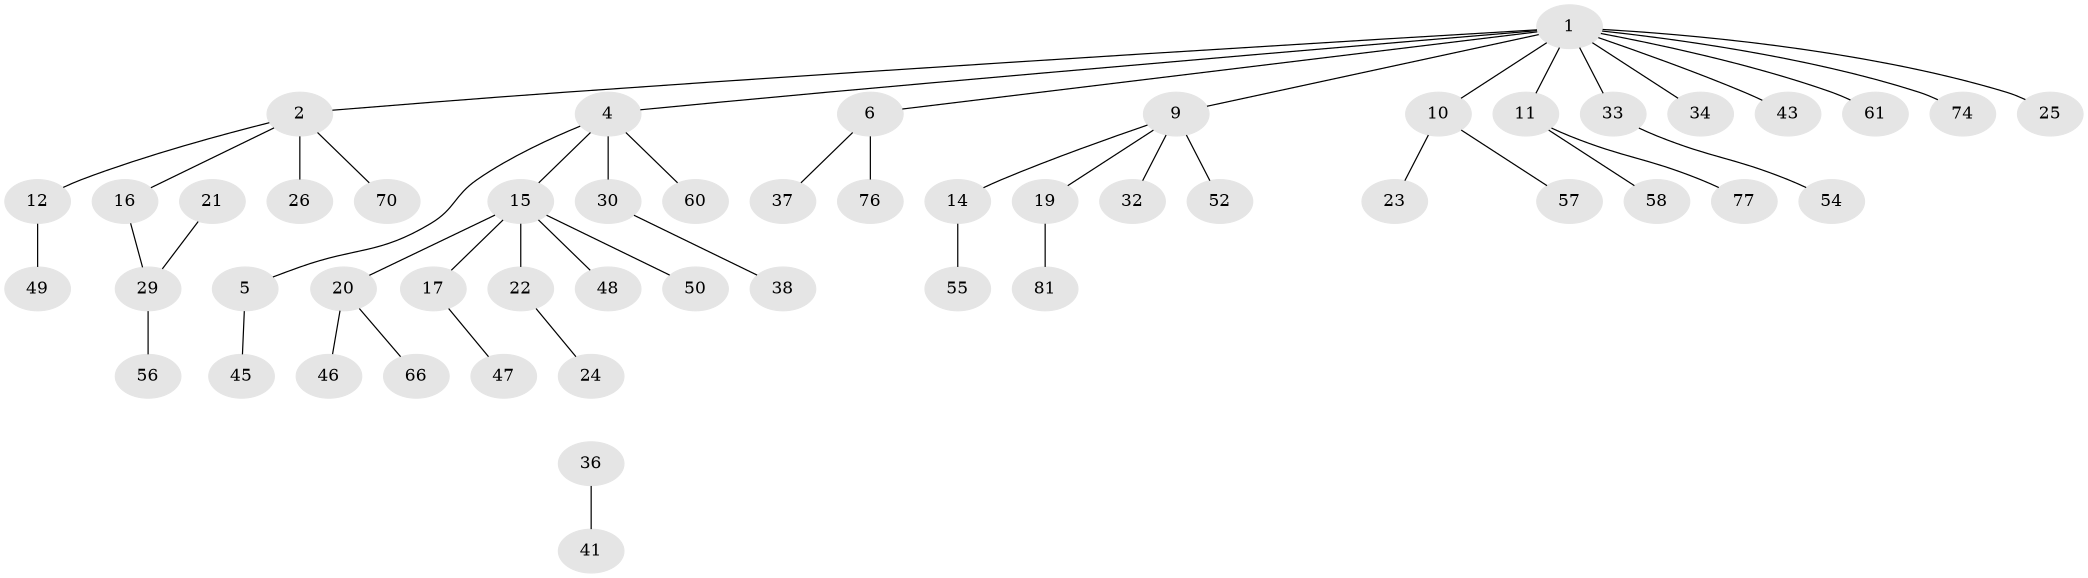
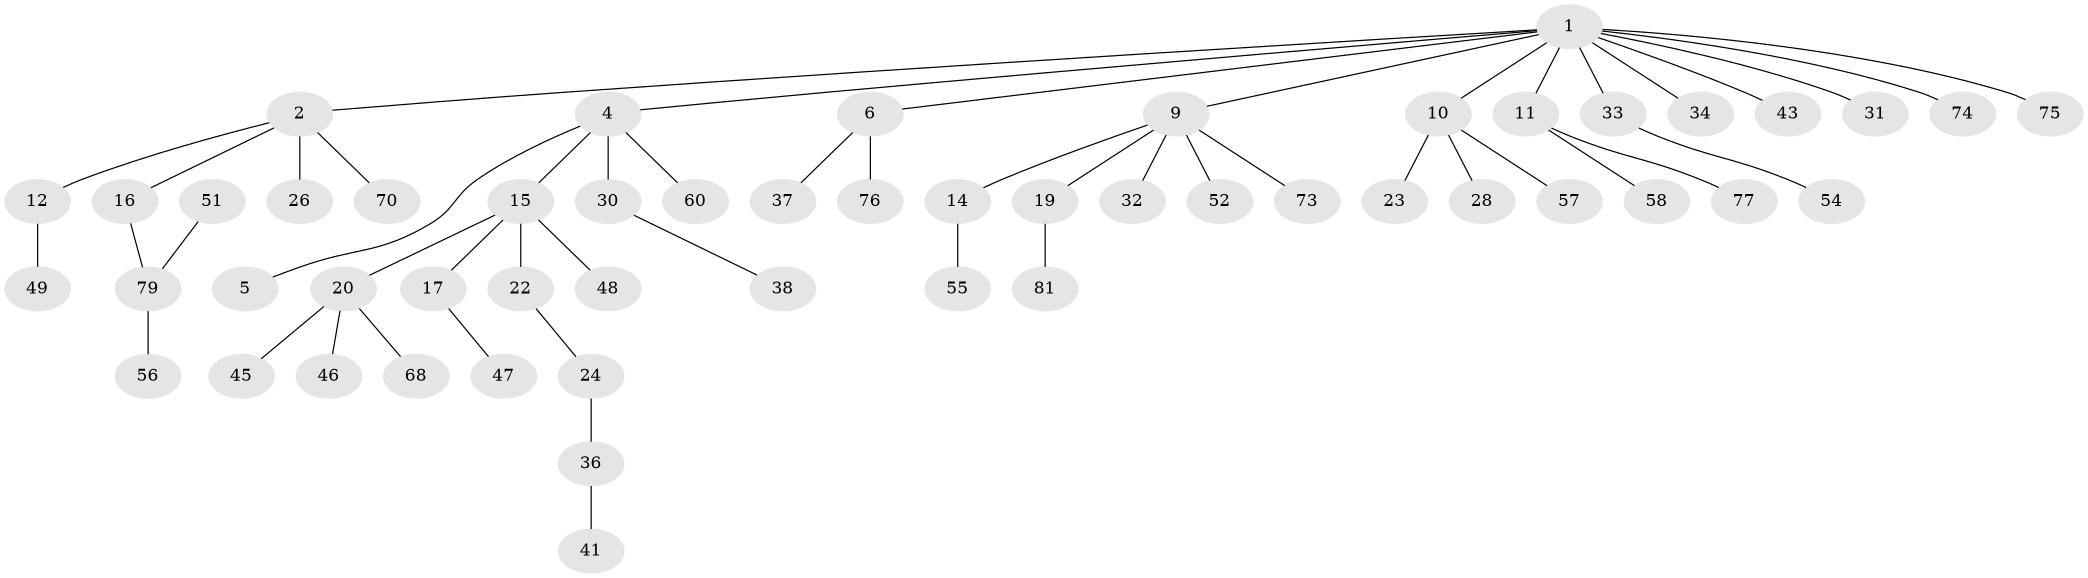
(1875, 114) -> (1875, 114)
(2050, 114) -> (2050, 114)
(212, 202) -> (212, 202)
none -> (1307, 202)
none -> (1482, 202)
(148, 289) -> (148, 289)
(696, 289) -> none
(243, 333) -> (293, 333)
(416, 376) -> (416, 376)
none -> (591, 420)
